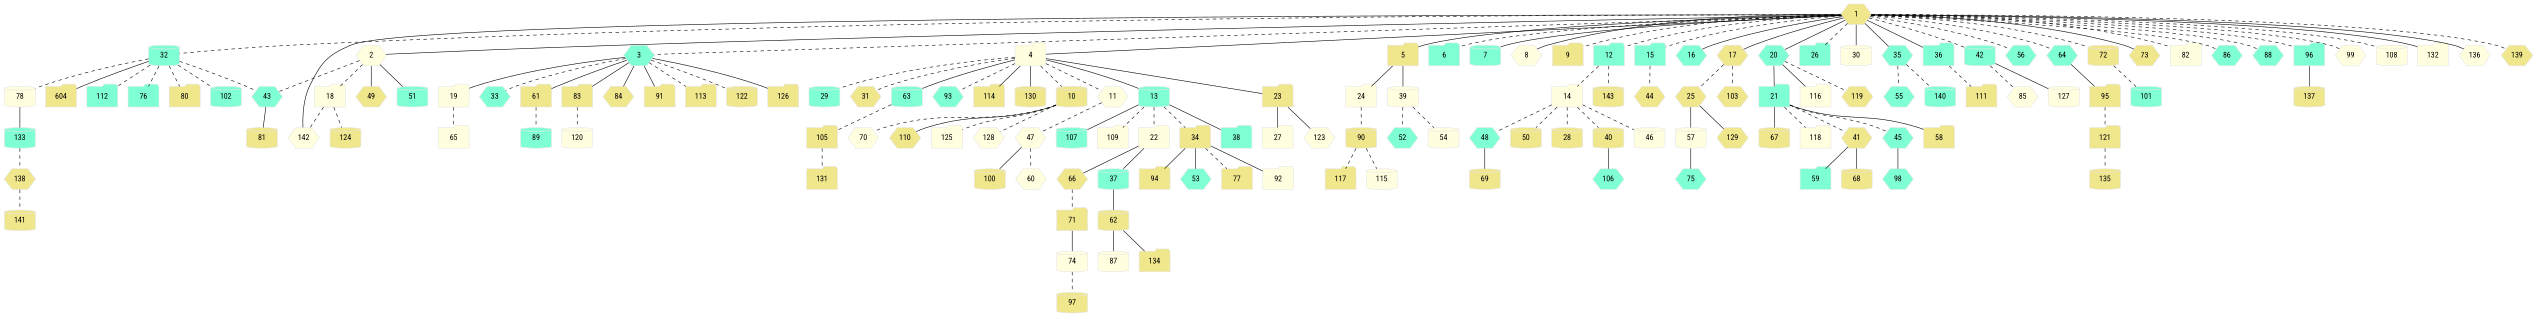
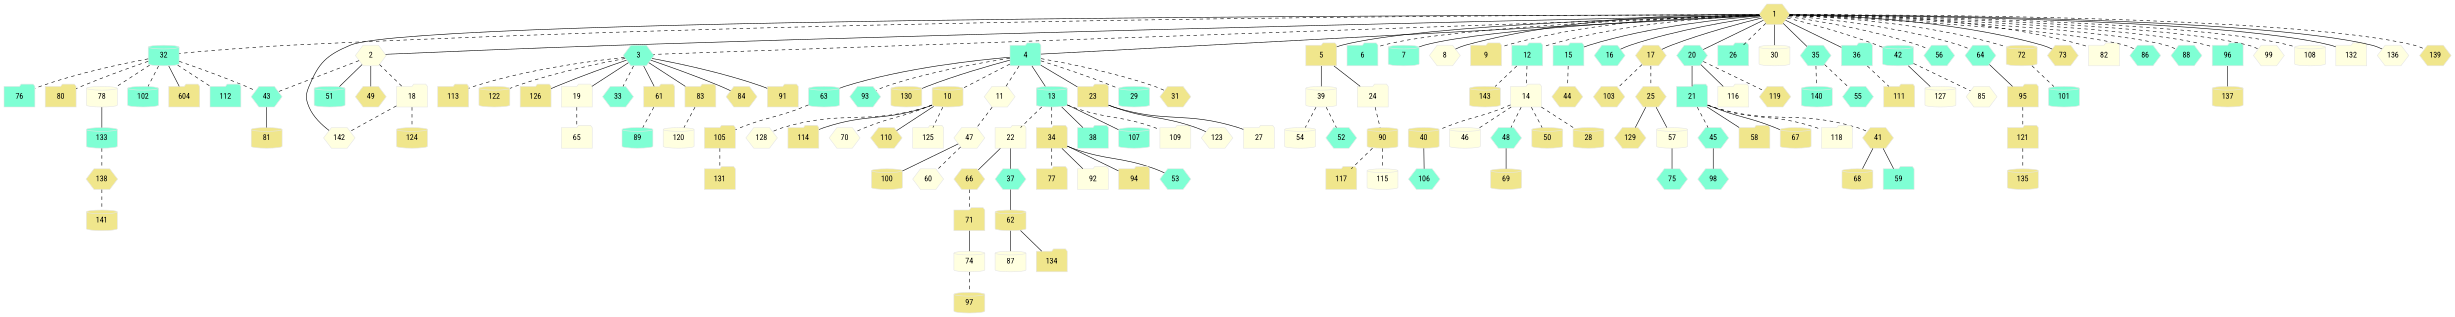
(1753, 27) -> (1671, 27)
(1030, 56) -> (1025, 56)
(1010, 76) -> (847, 122)
(1113, 179) -> (1011, 179)
